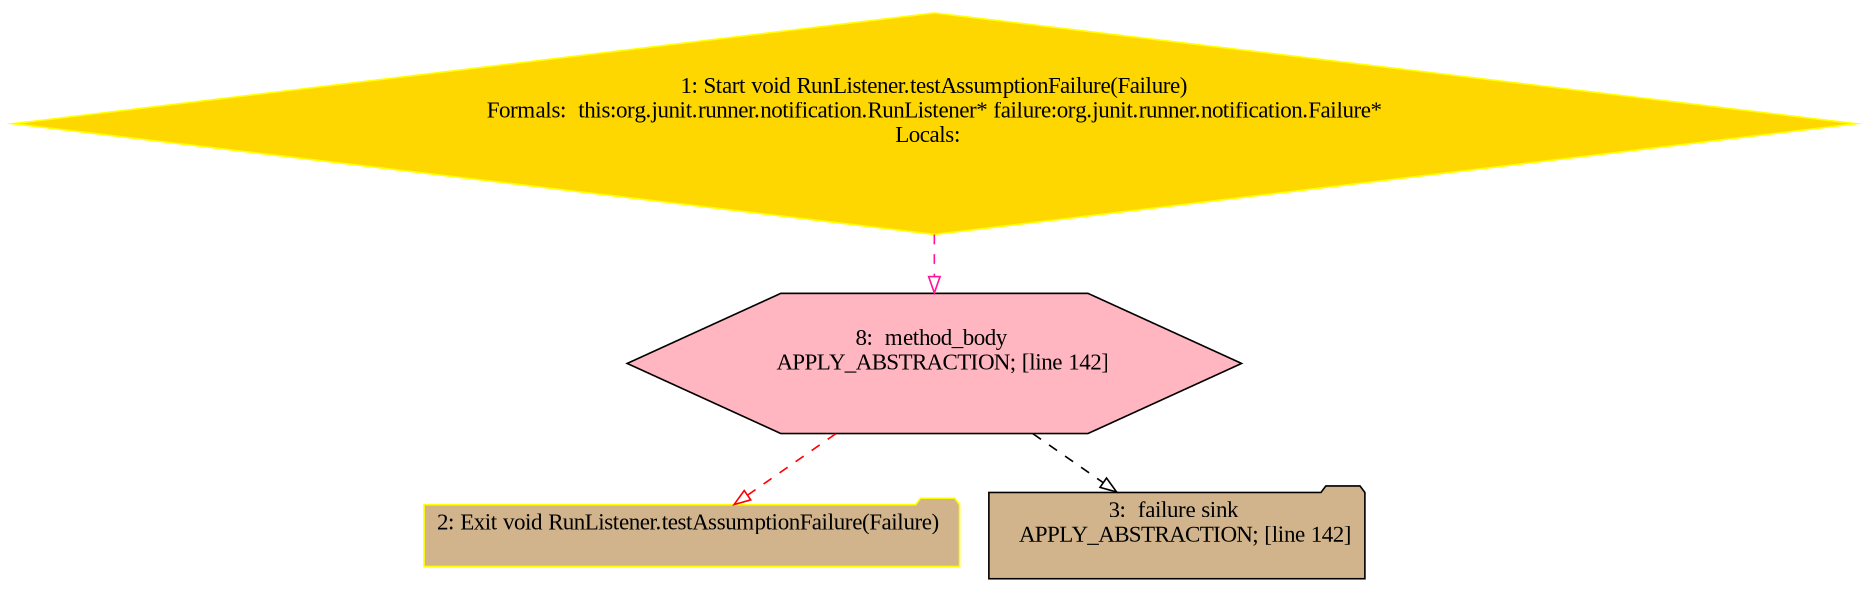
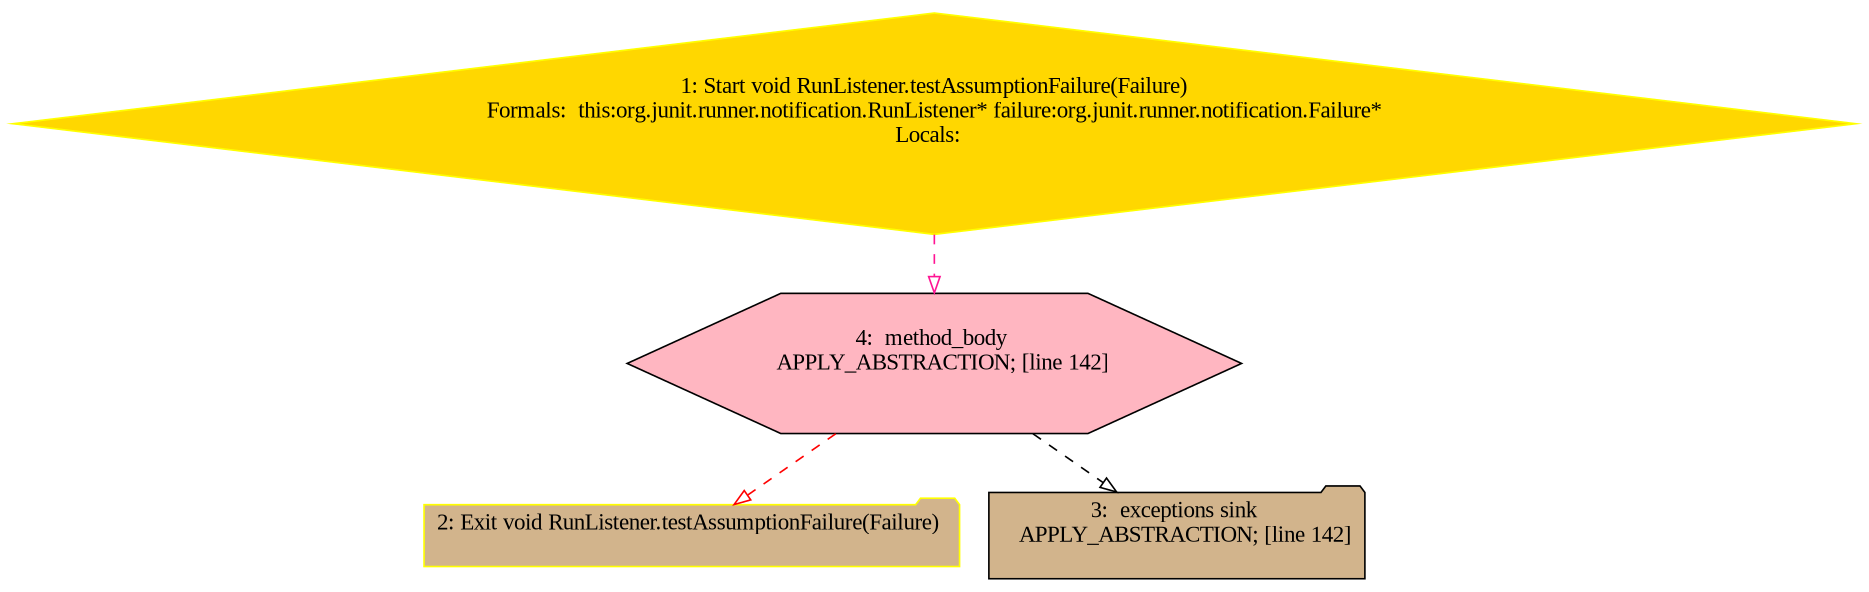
(934, 363) -> (934, 363)
(1177, 536) -> (1177, 536)
